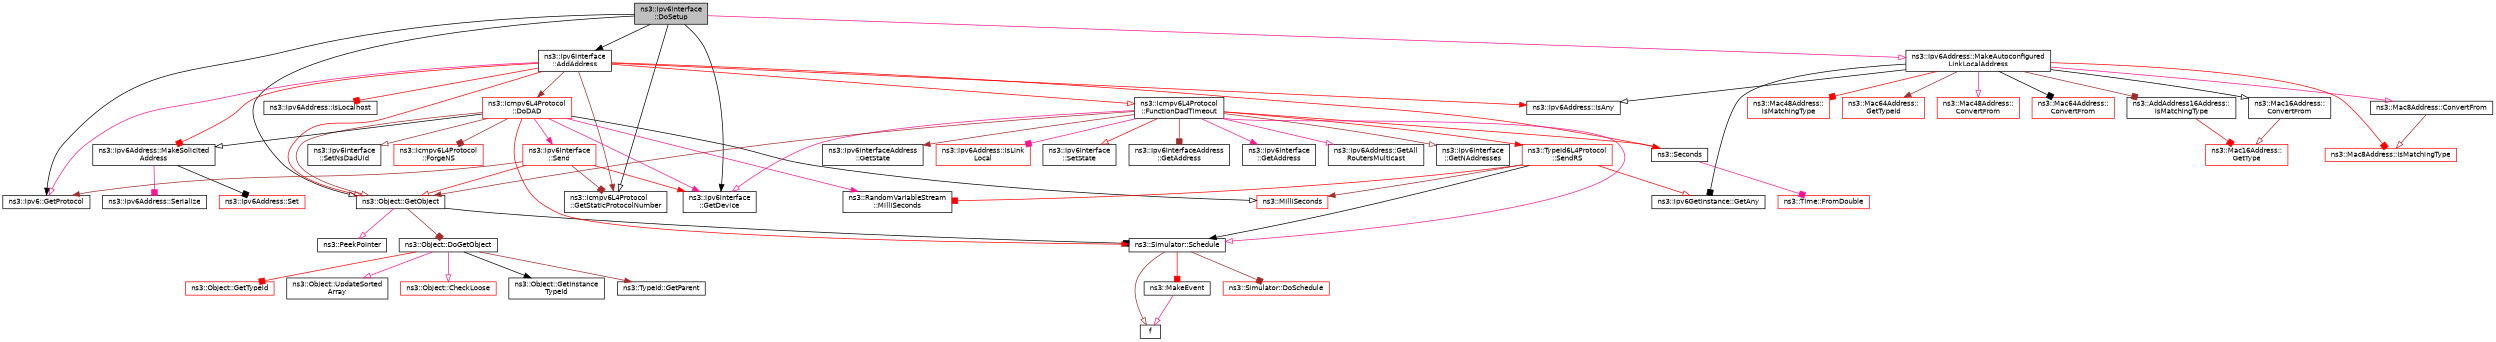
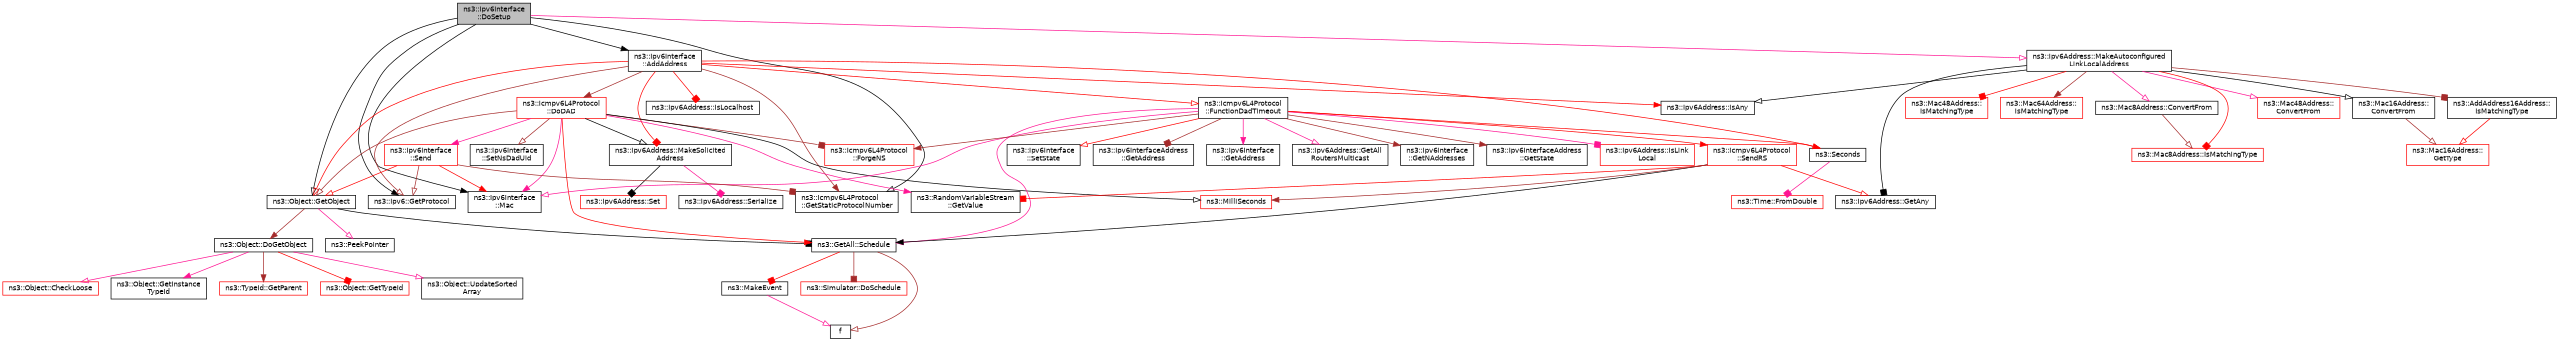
(254, 92) -> (471, 98)
(1883, 108) -> (2042, 108)
(2073, 108) -> none
(1327, 127) -> (1339, 131)
(2211, 129) -> (2478, 129)
(787, 142) -> (1101, 126)
(1567, 155) -> (1752, 155)
(290, 177) -> (417, 174)
(720, 202) -> (505, 202)
(897, 202) -> (966, 202)
(1708, 202) -> (1886, 202)
(422, 221) -> (290, 221)
(1177, 245) -> (854, 245)
(494, 264) -> (219, 264)
(661, 288) -> (264, 288)
